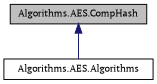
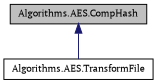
(78, 69) -> (78, 69)
